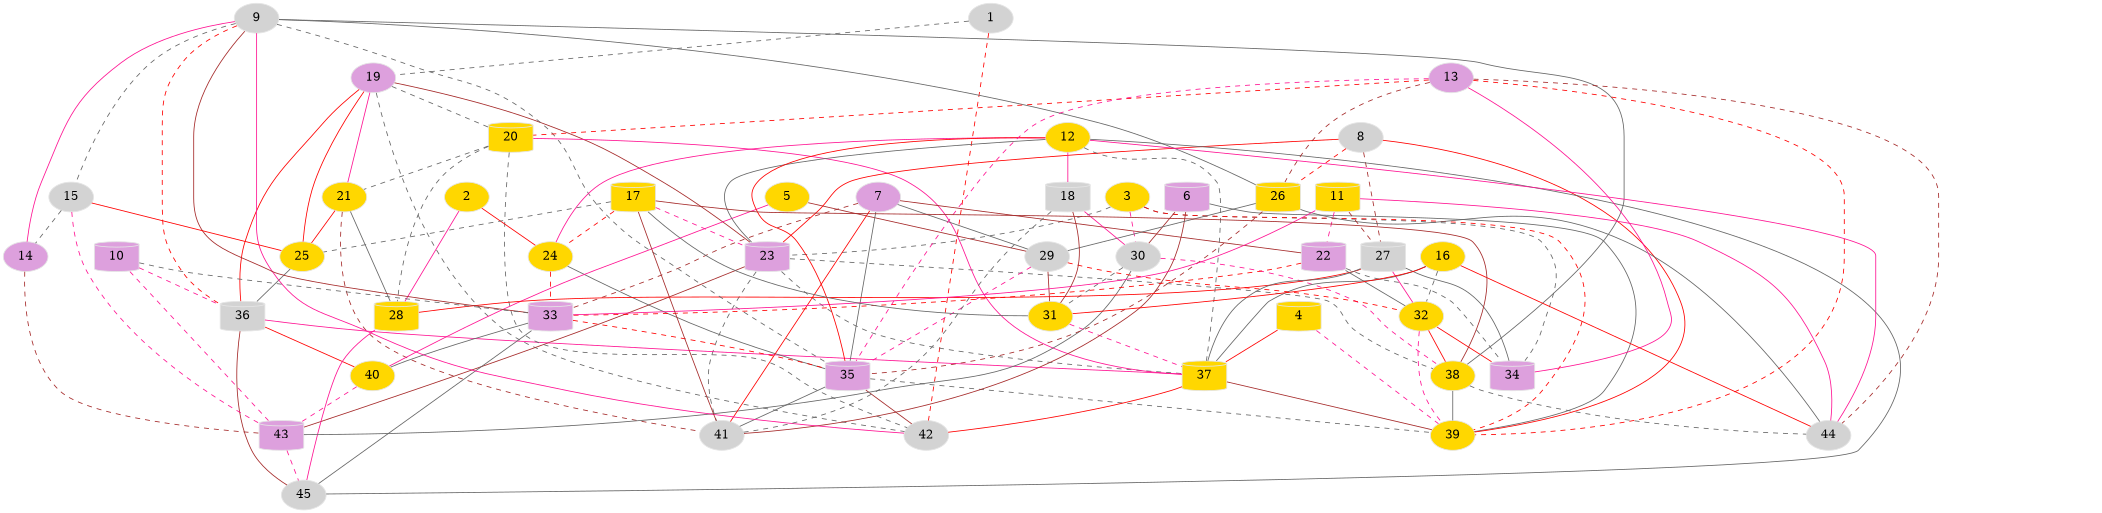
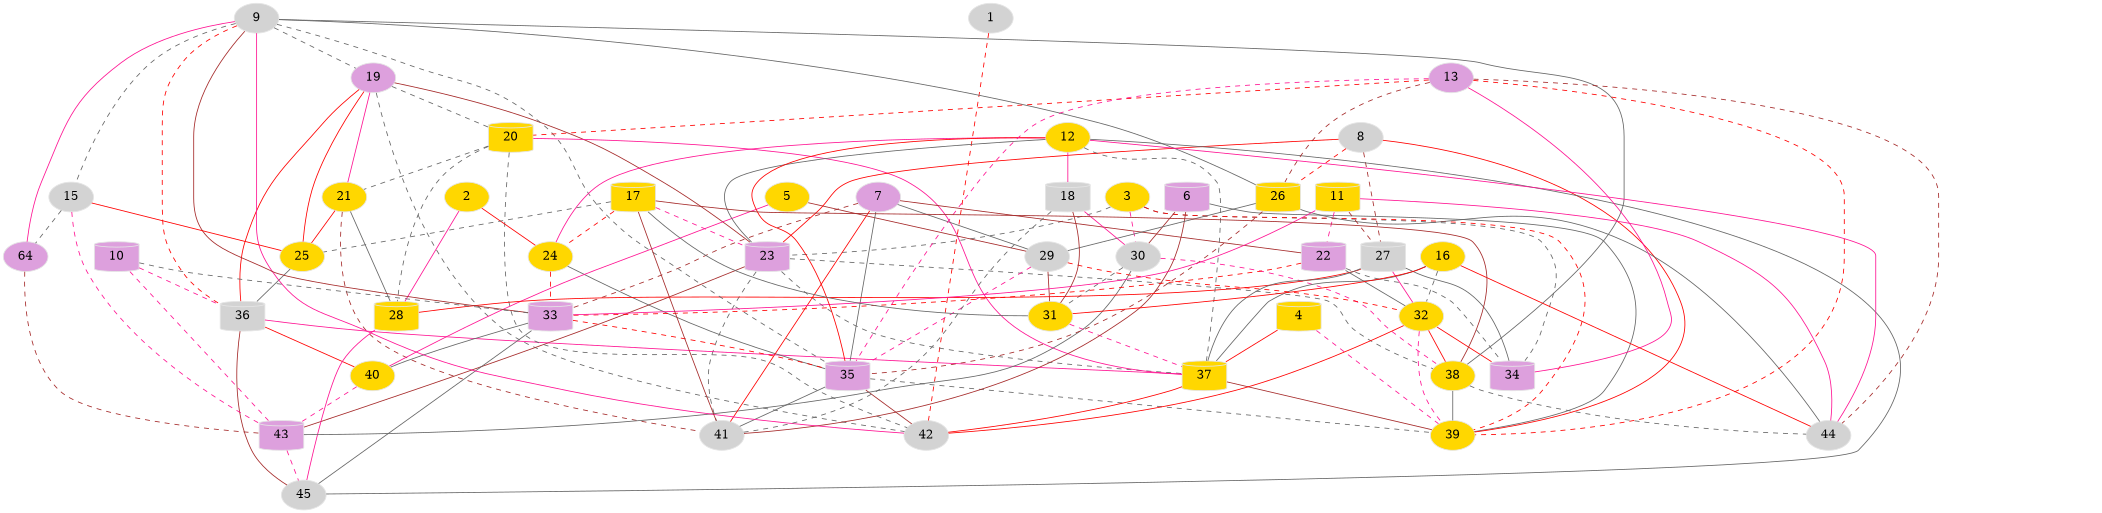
(711, 45) -> (315, 48)
(26, 257) -> (26, 257)
none -> (1182, 403)
